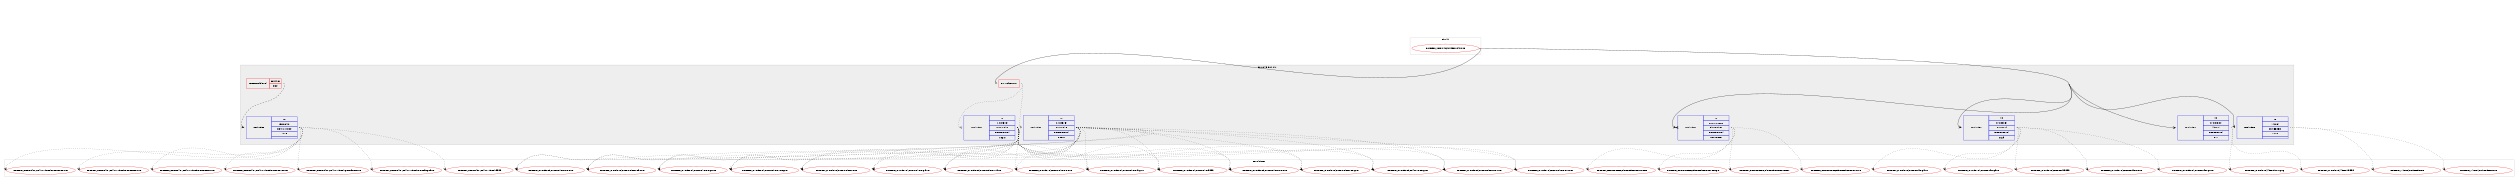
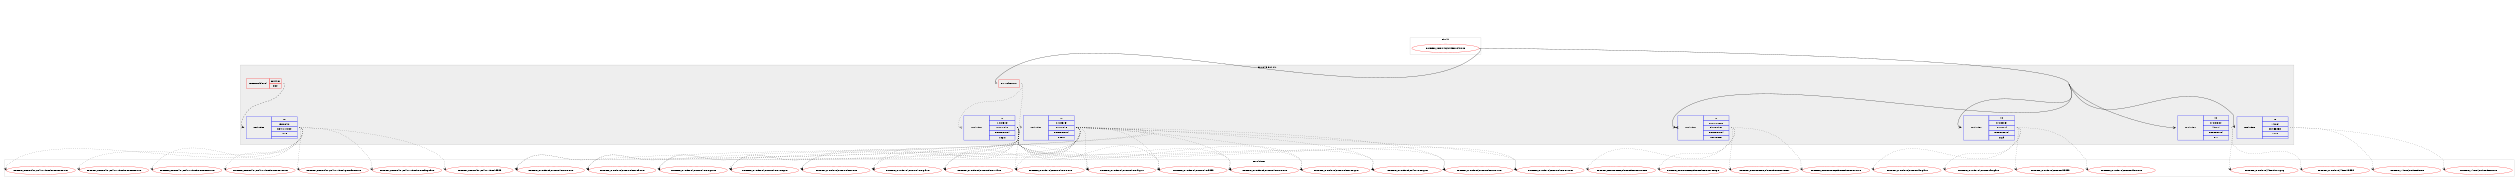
(2193, 170) -> none
